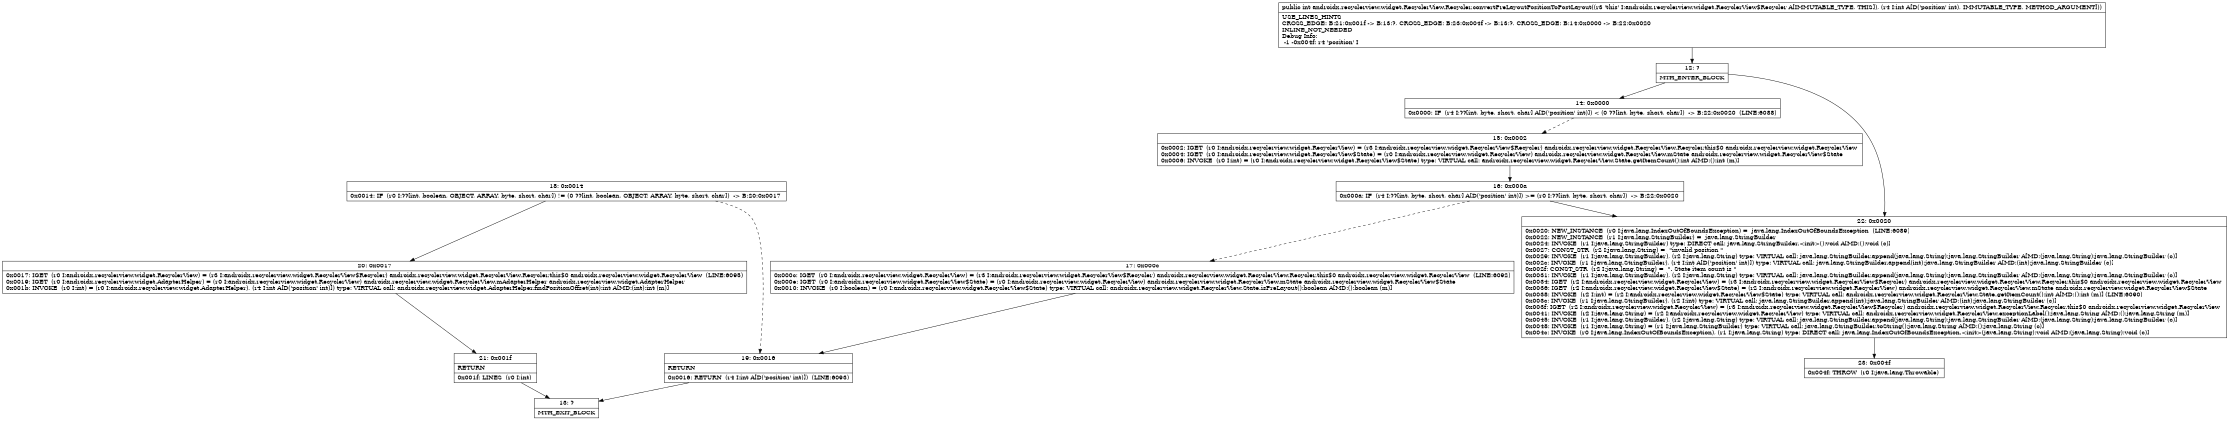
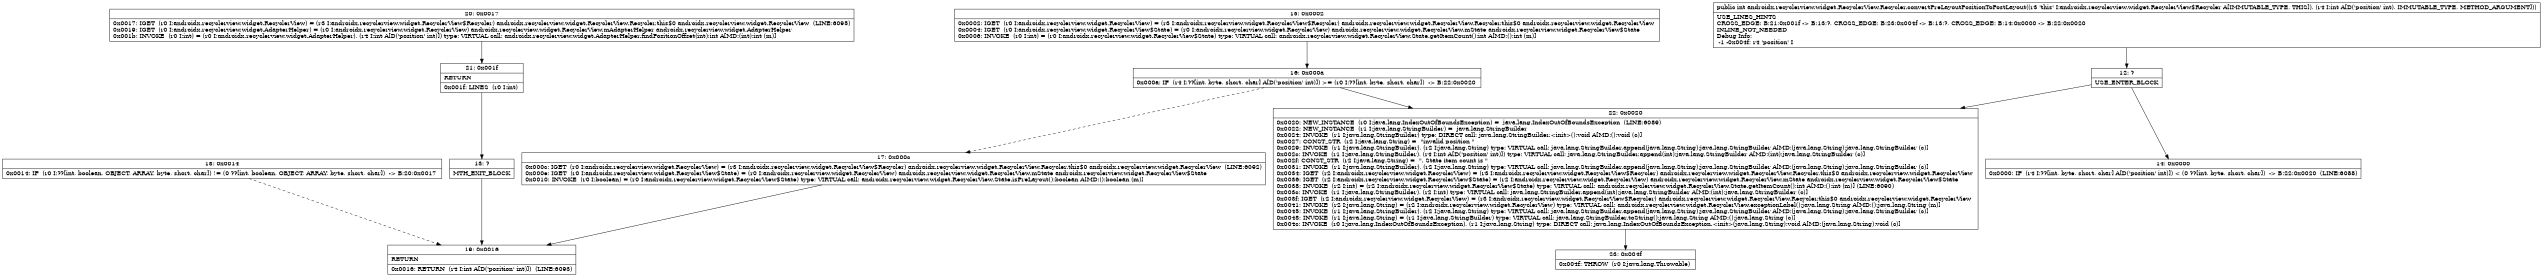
(1692, 78) -> (2127, 83)
(1560, 125) -> none
(480, 230) -> none
(646, 392) -> (482, 210)
